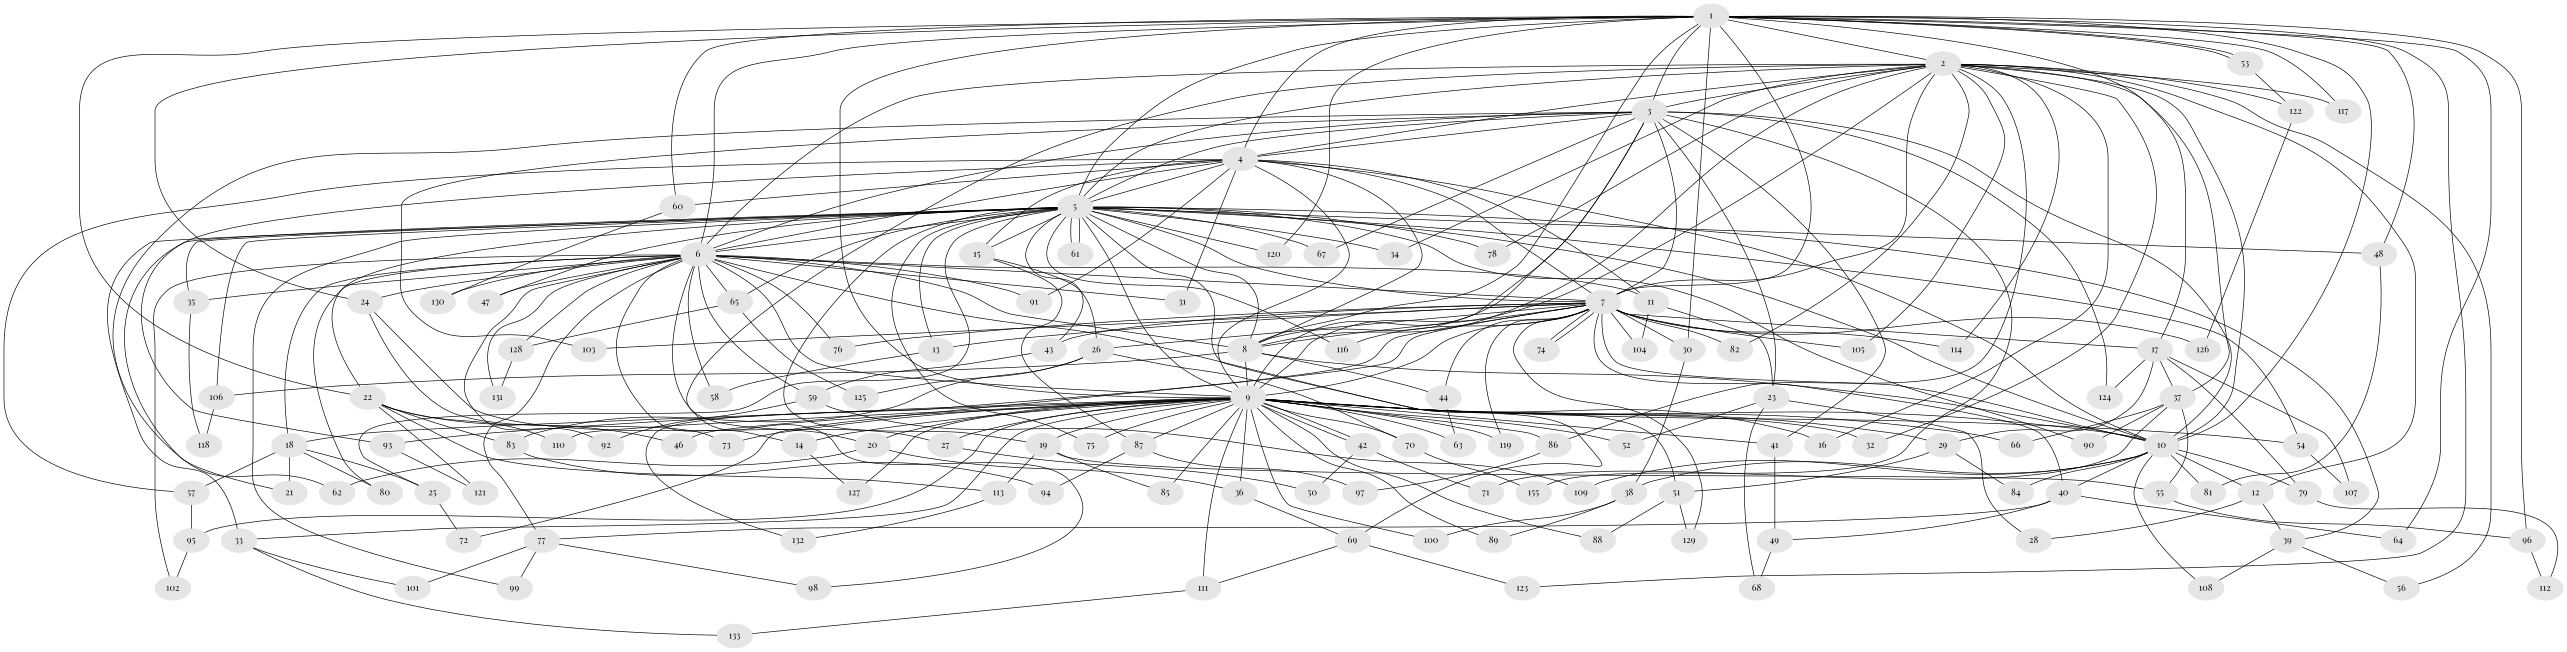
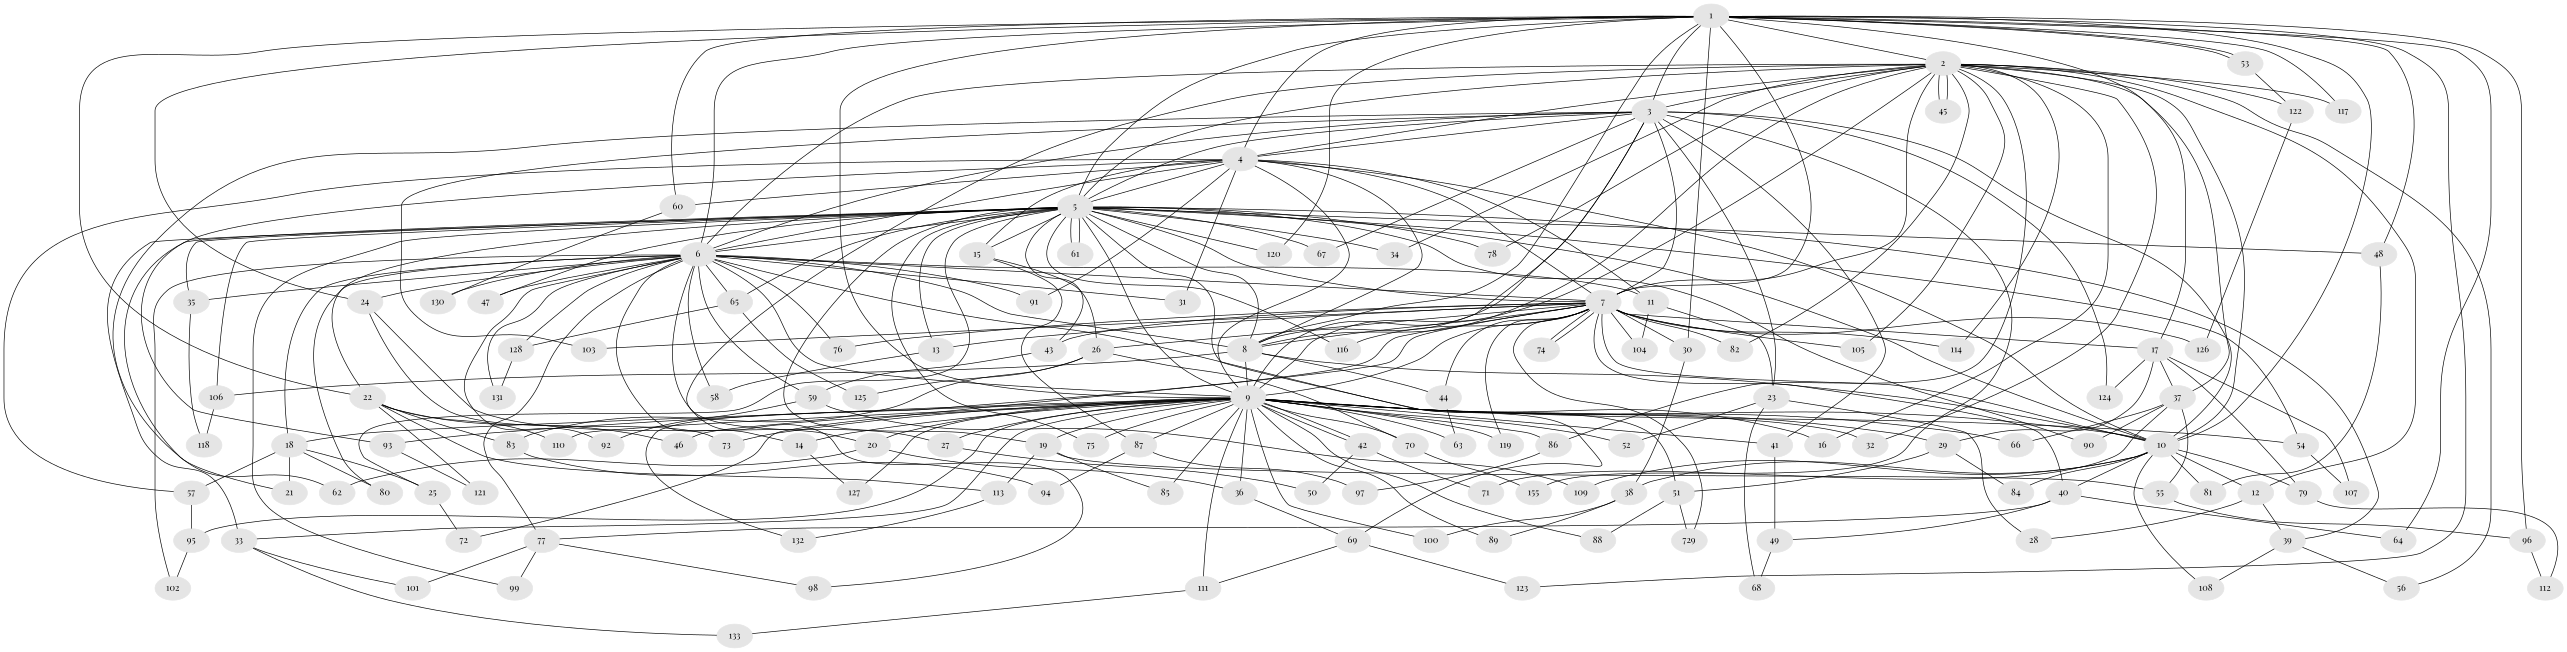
none -> (1943, 111)
(1689, 541) -> (1689, 541)
